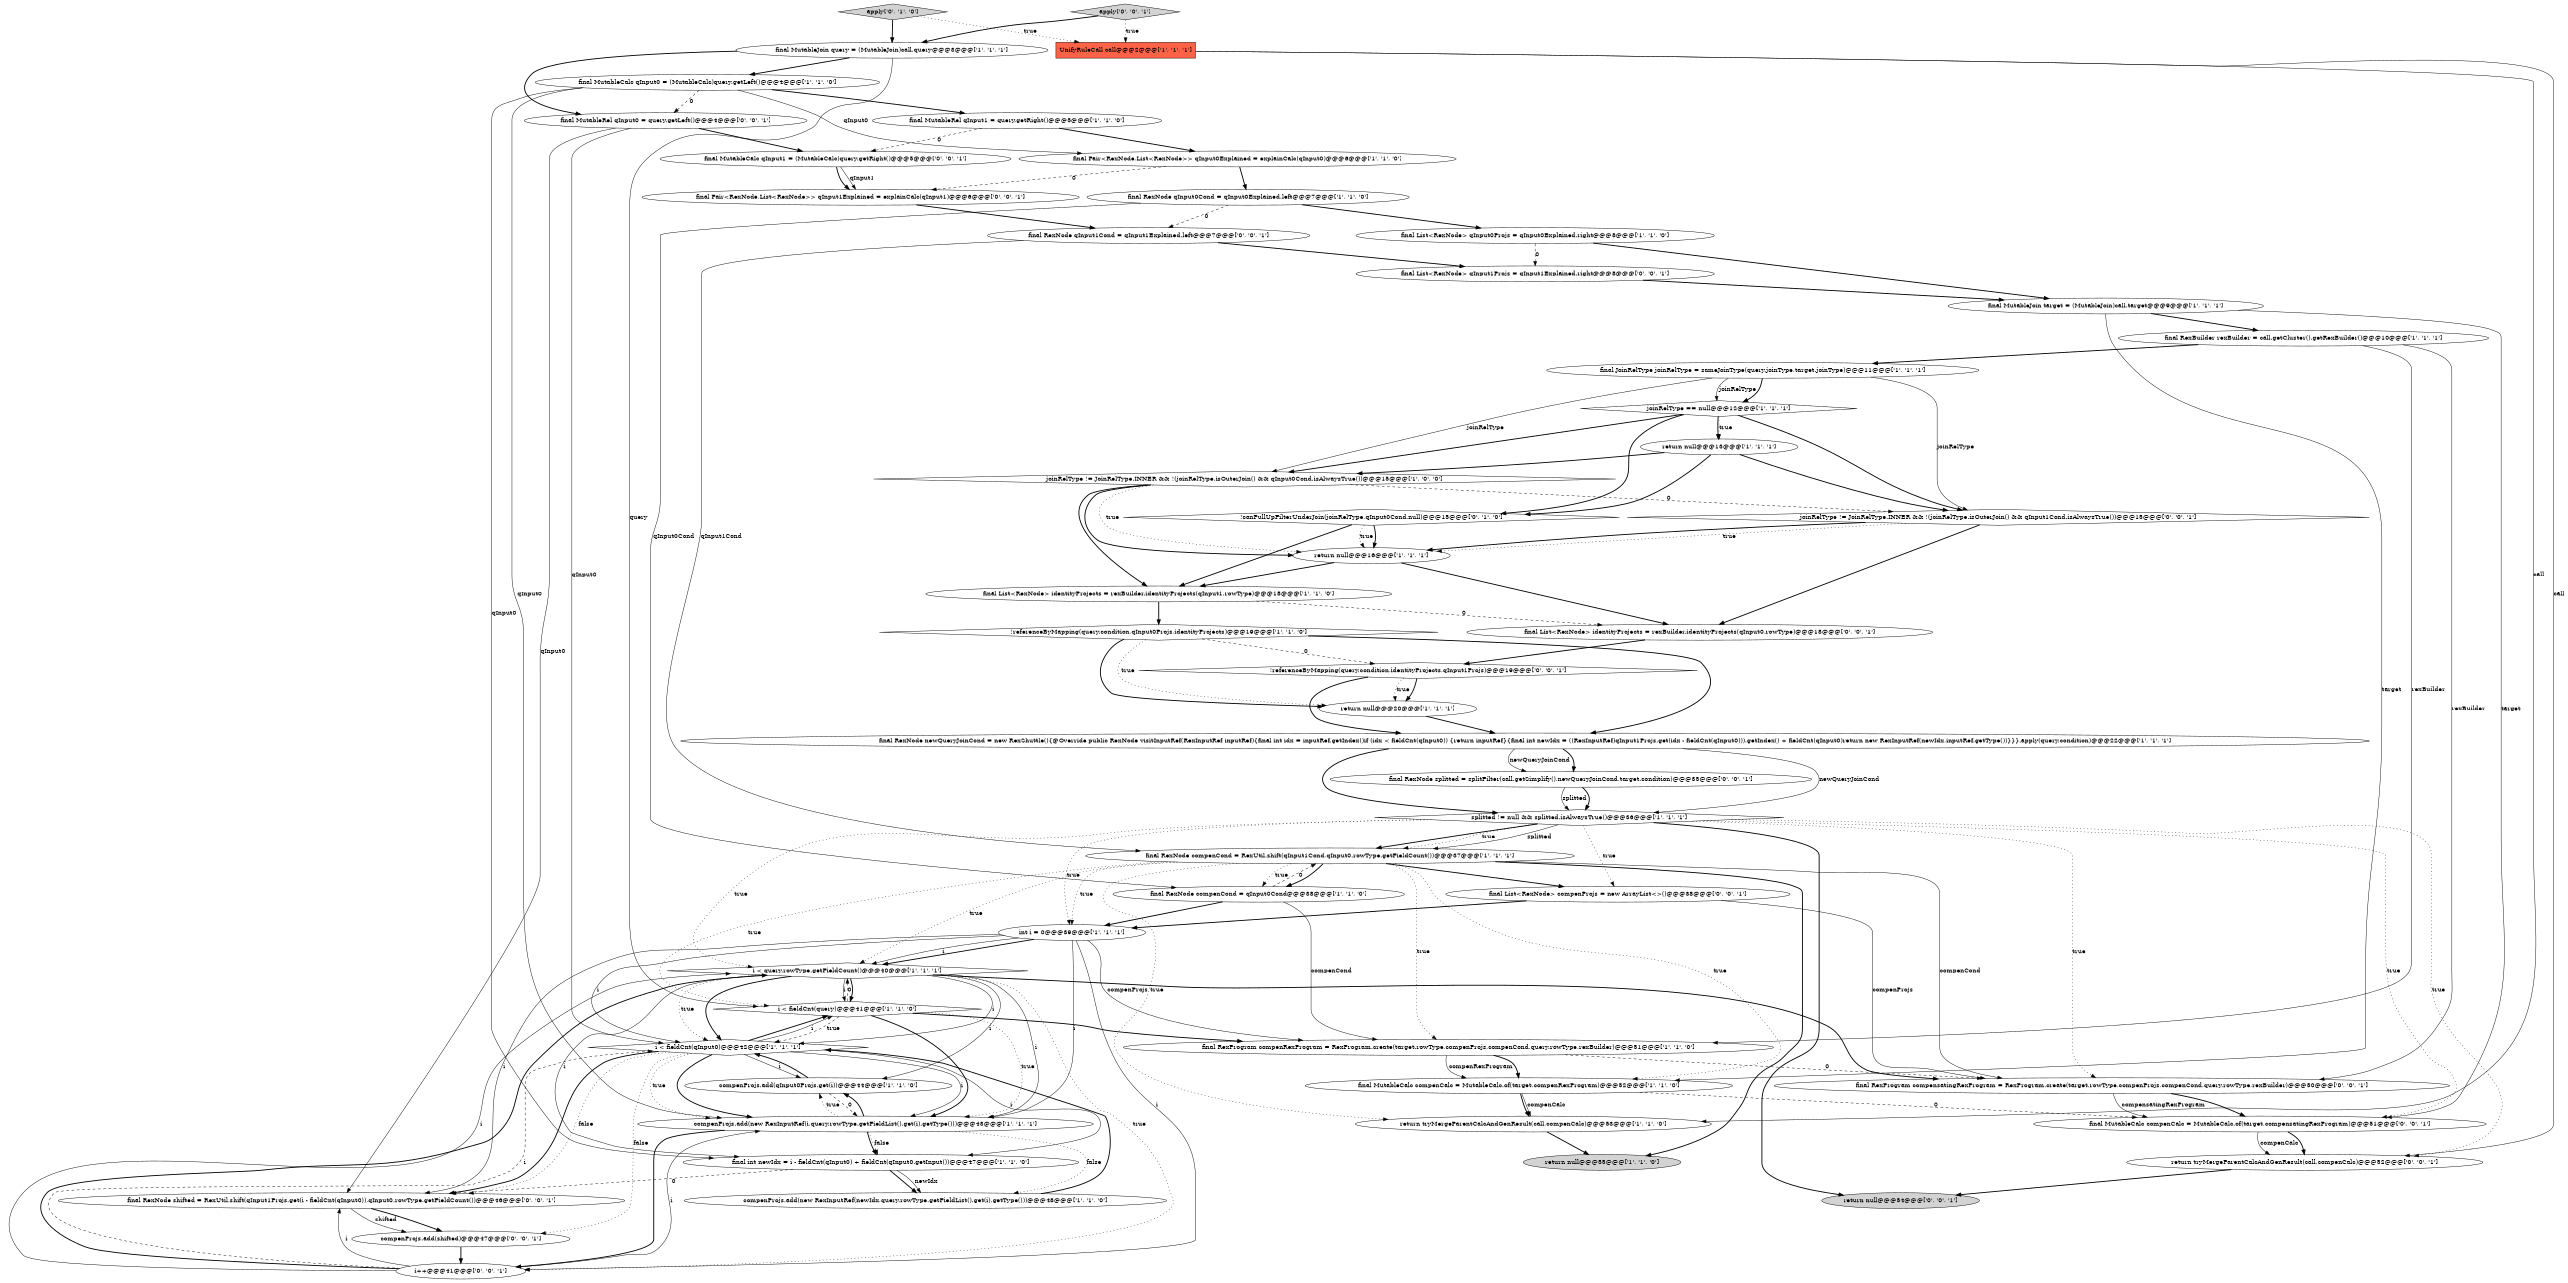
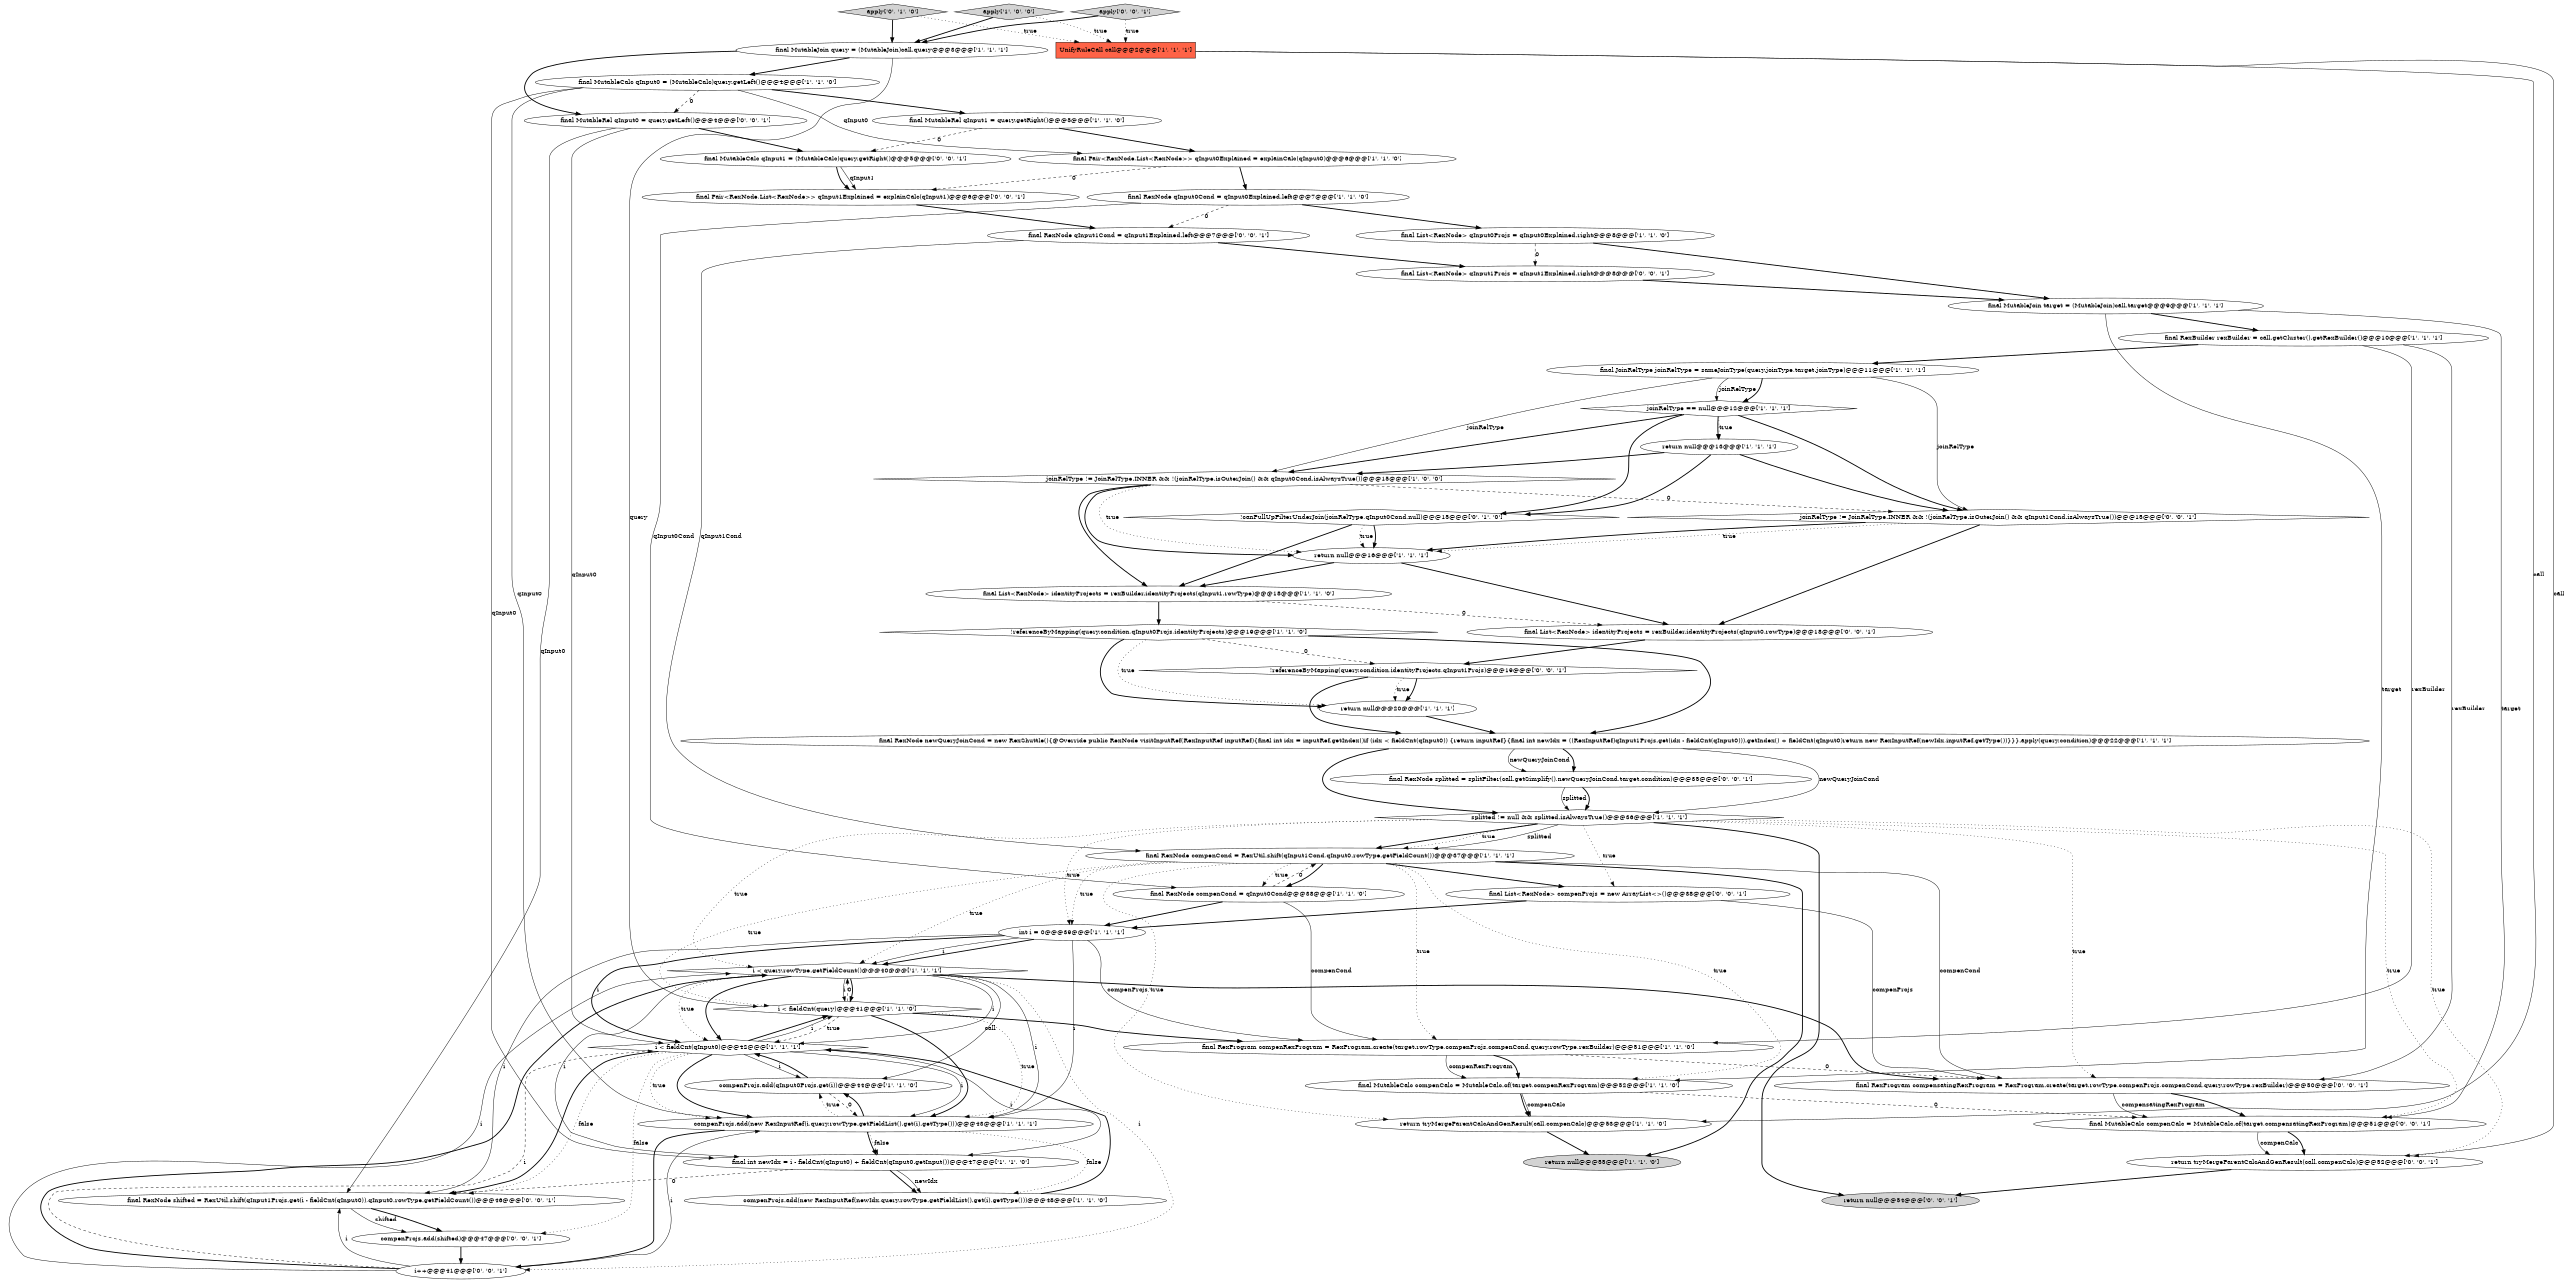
none -> (1009, 12)
(740, 953) -> (740, 953)
(990, 1028) -> (990, 1028)
(1140, 1124) -> (1140, 1124)
(1030, 1255) -> none
